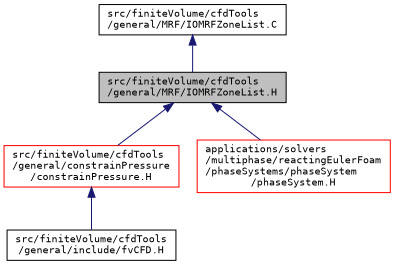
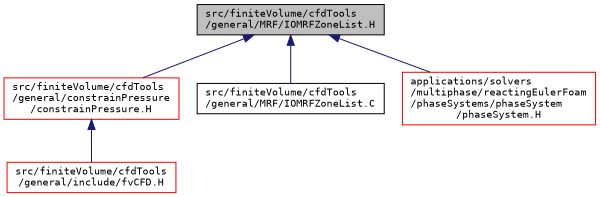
(193, 59) -> (291, 64)
(92, 245) -> (92, 177)
